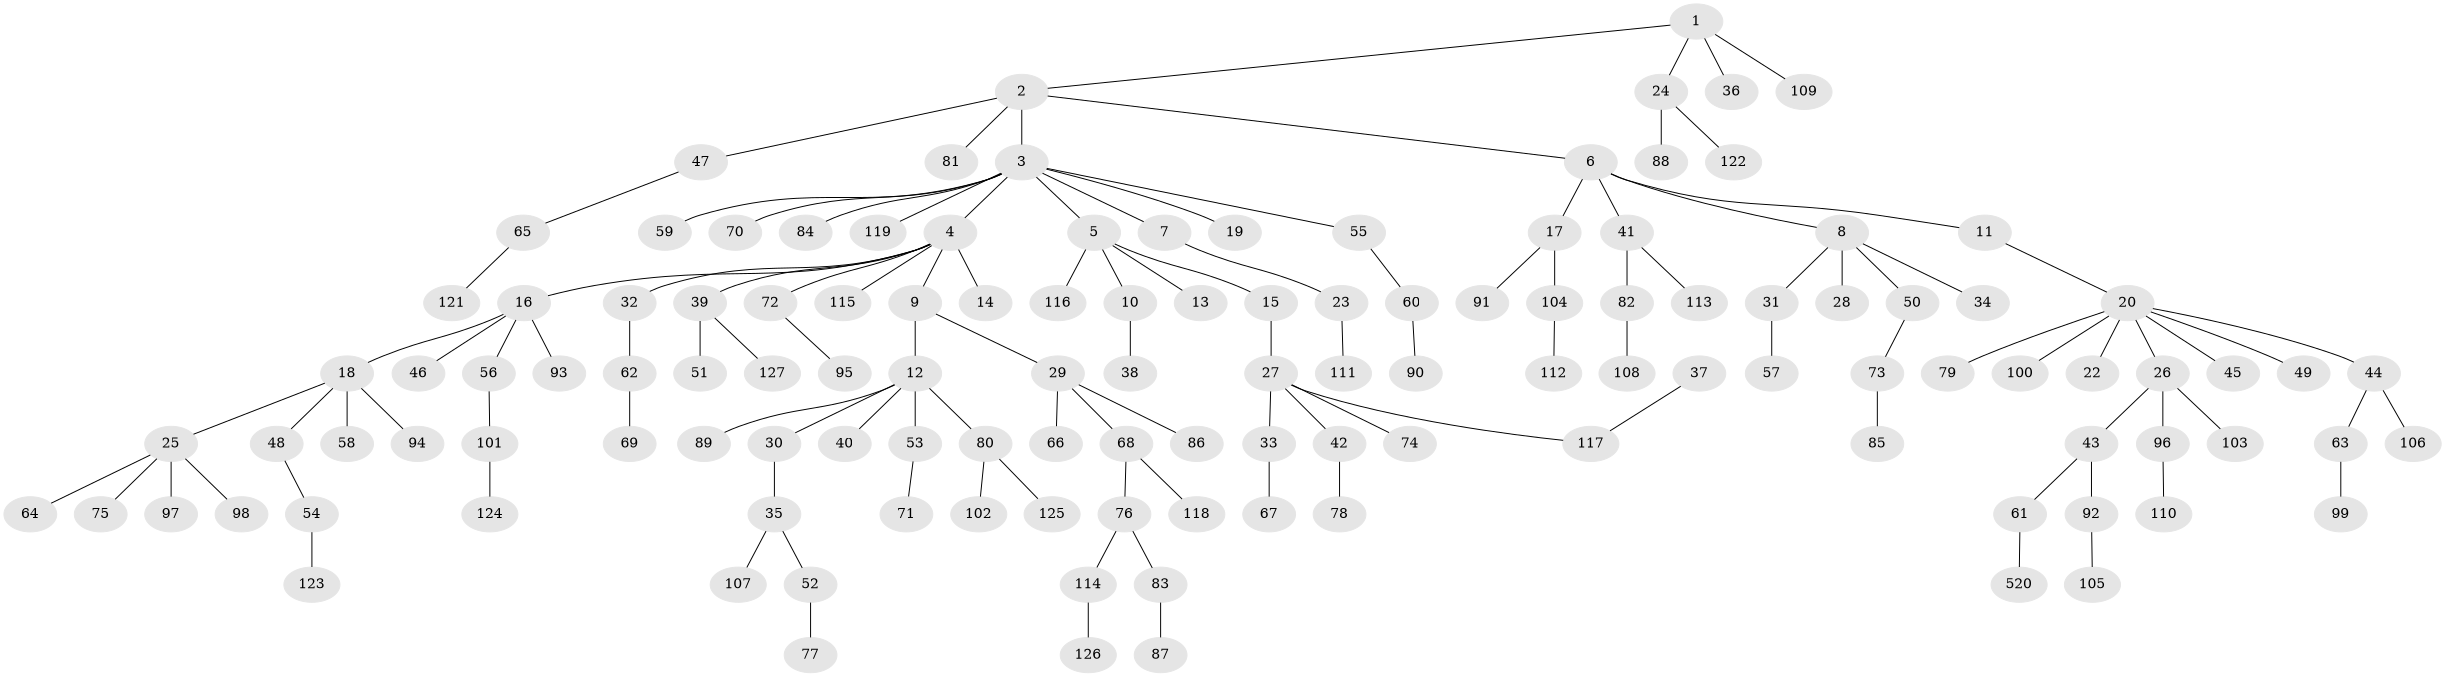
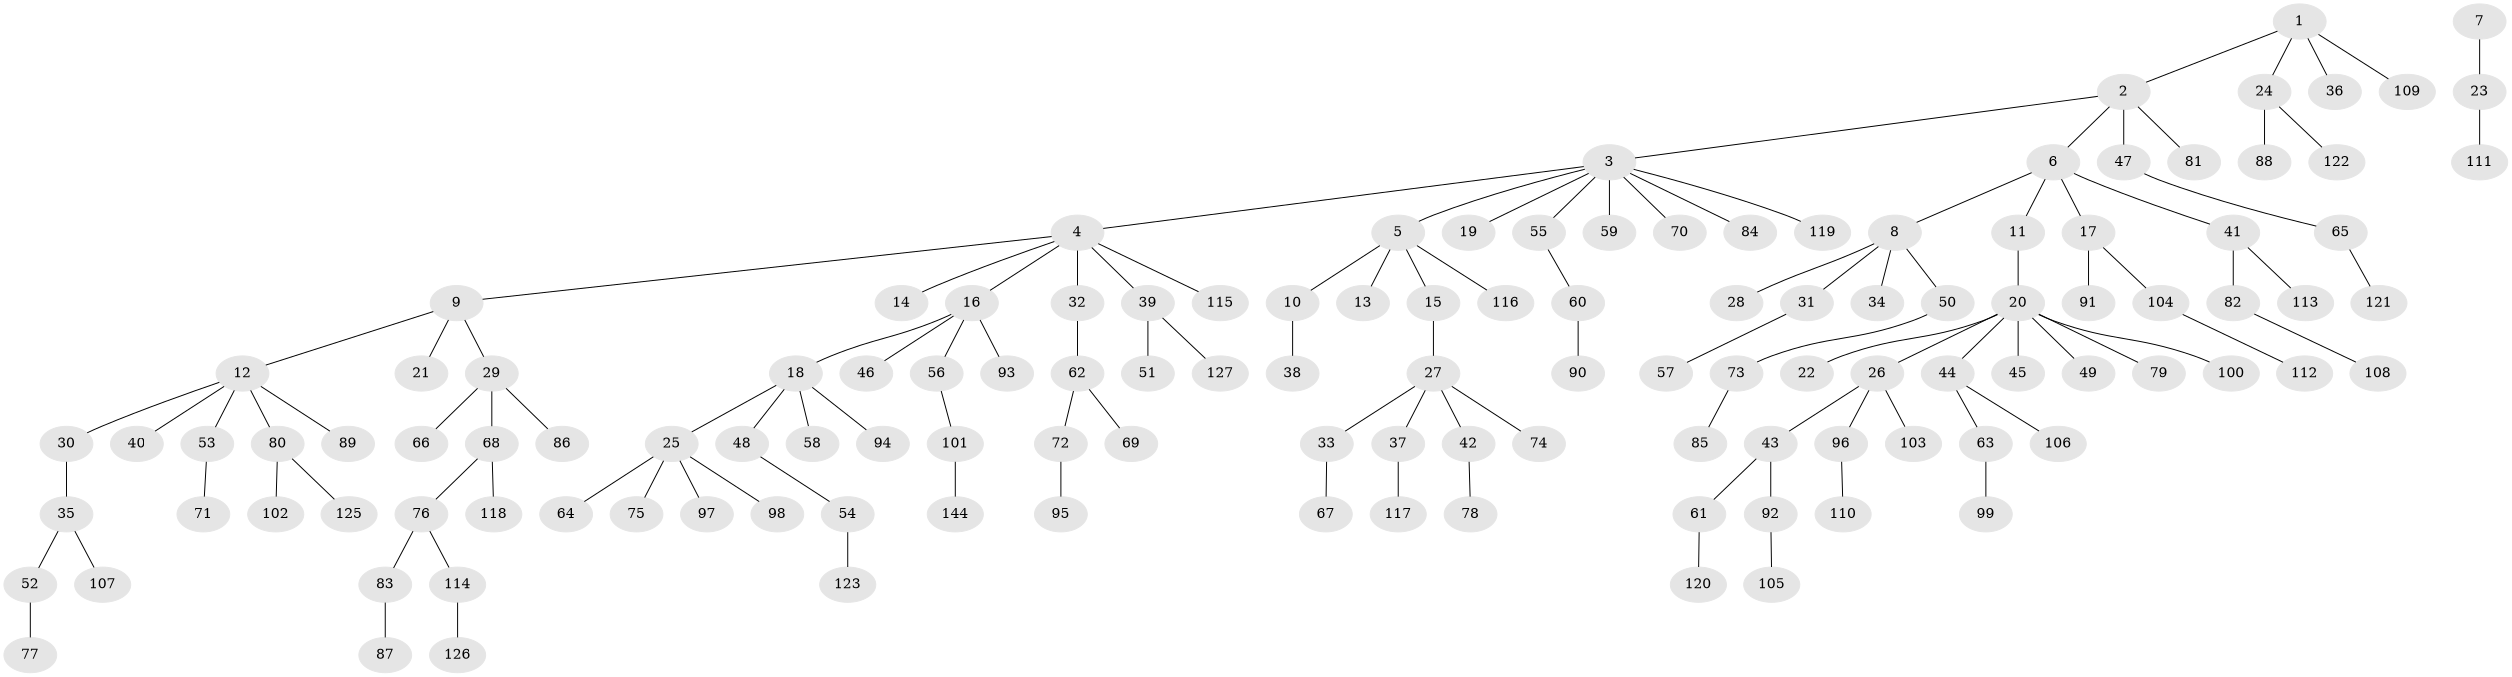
(1093, 197) -> none
(846, 272) -> (1069, 409)
none -> (421, 374)
(1426, 420) -> (1416, 409)
(490, 514) -> (955, 514)
(2019, 585) -> (1698, 585)
